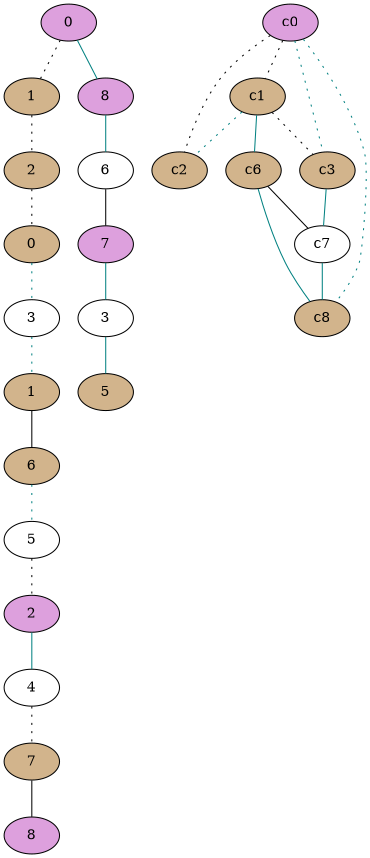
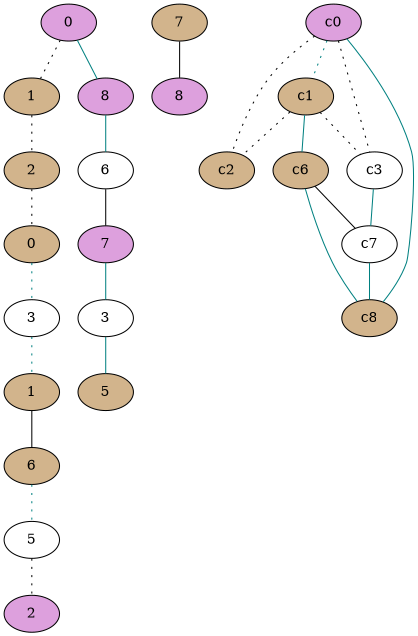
(274, 60) -> (320, 59)
(309, 96) -> (354, 96)
(219, 133) -> (266, 134)
(366, 166) -> (413, 165)
(327, 170) -> (375, 170)
(32, 688) -> none
